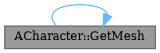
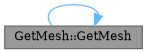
(80, 37) -> (74, 37)
